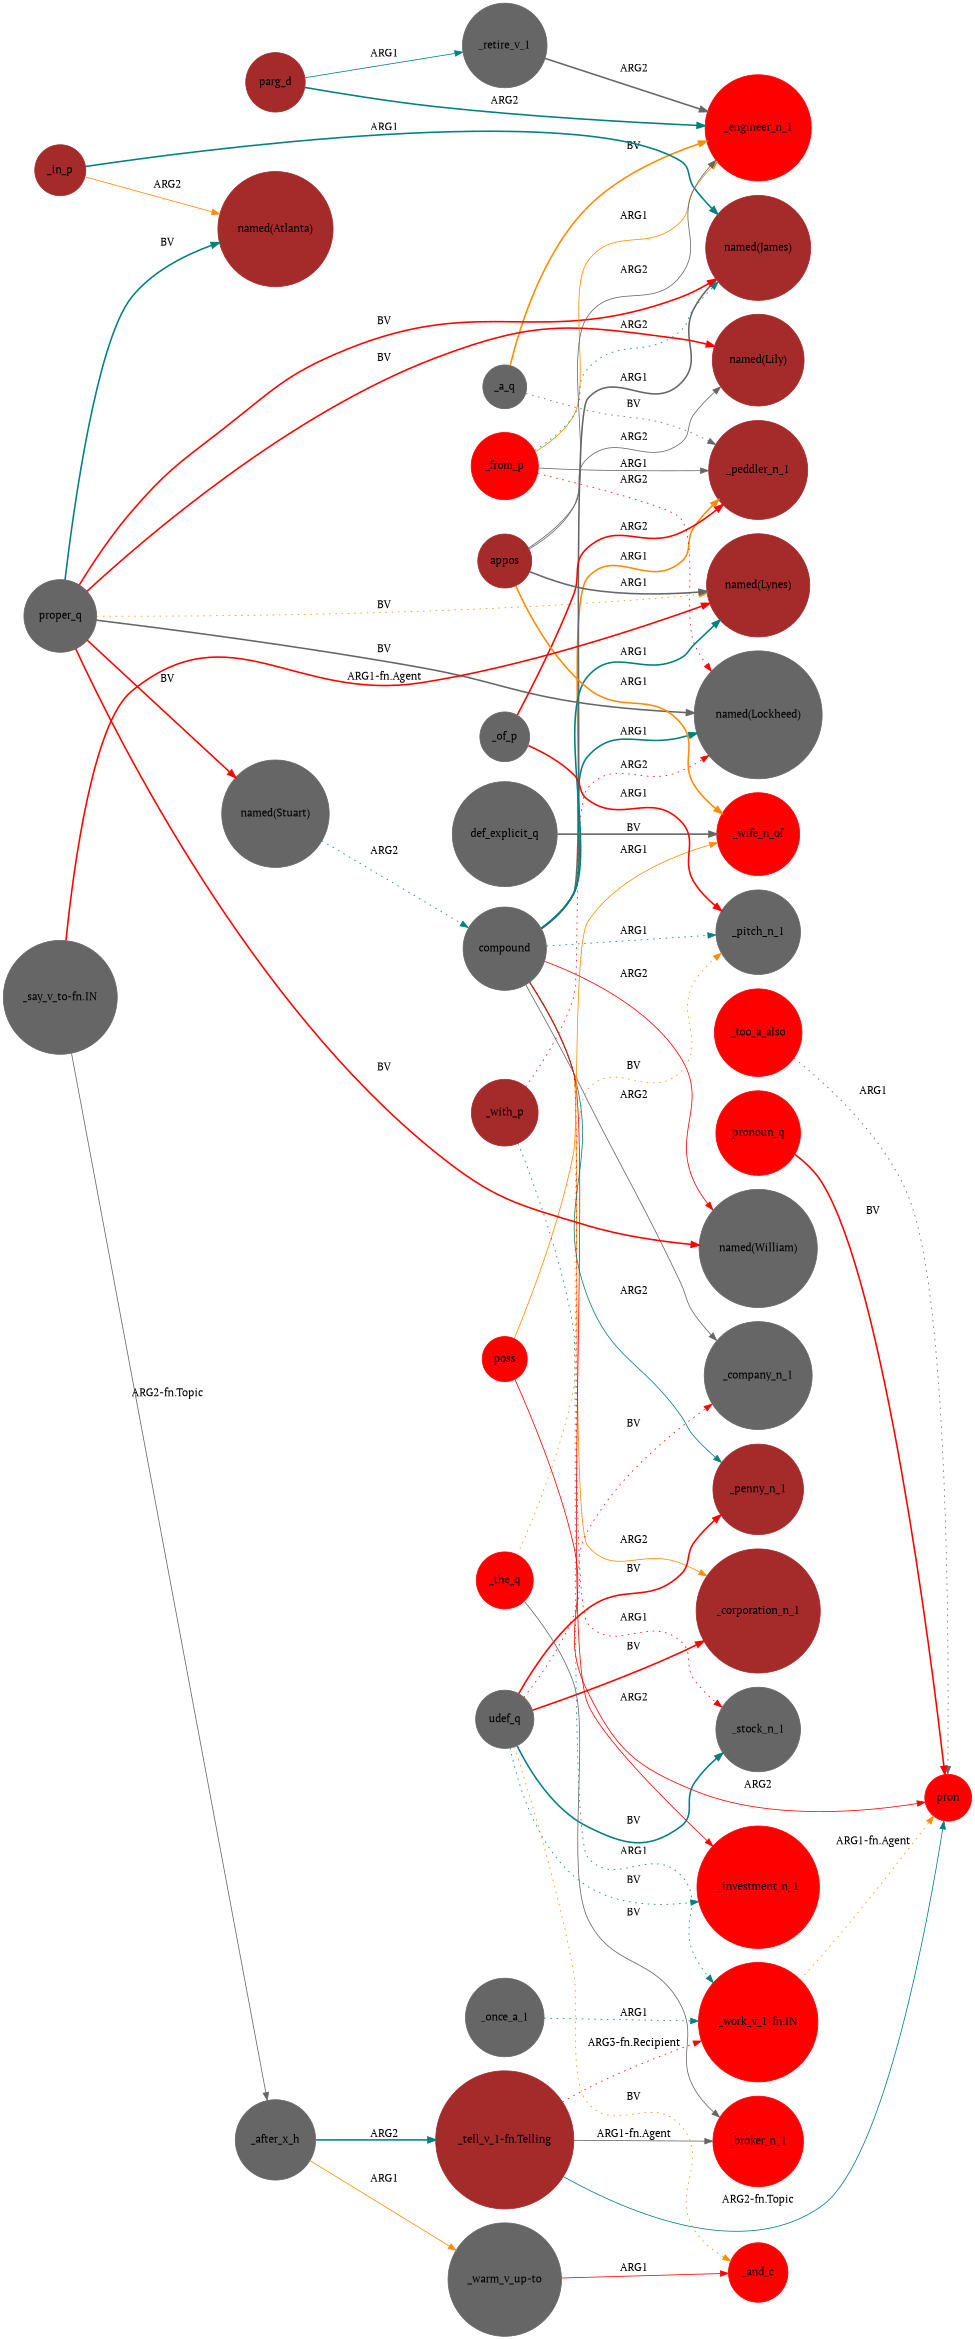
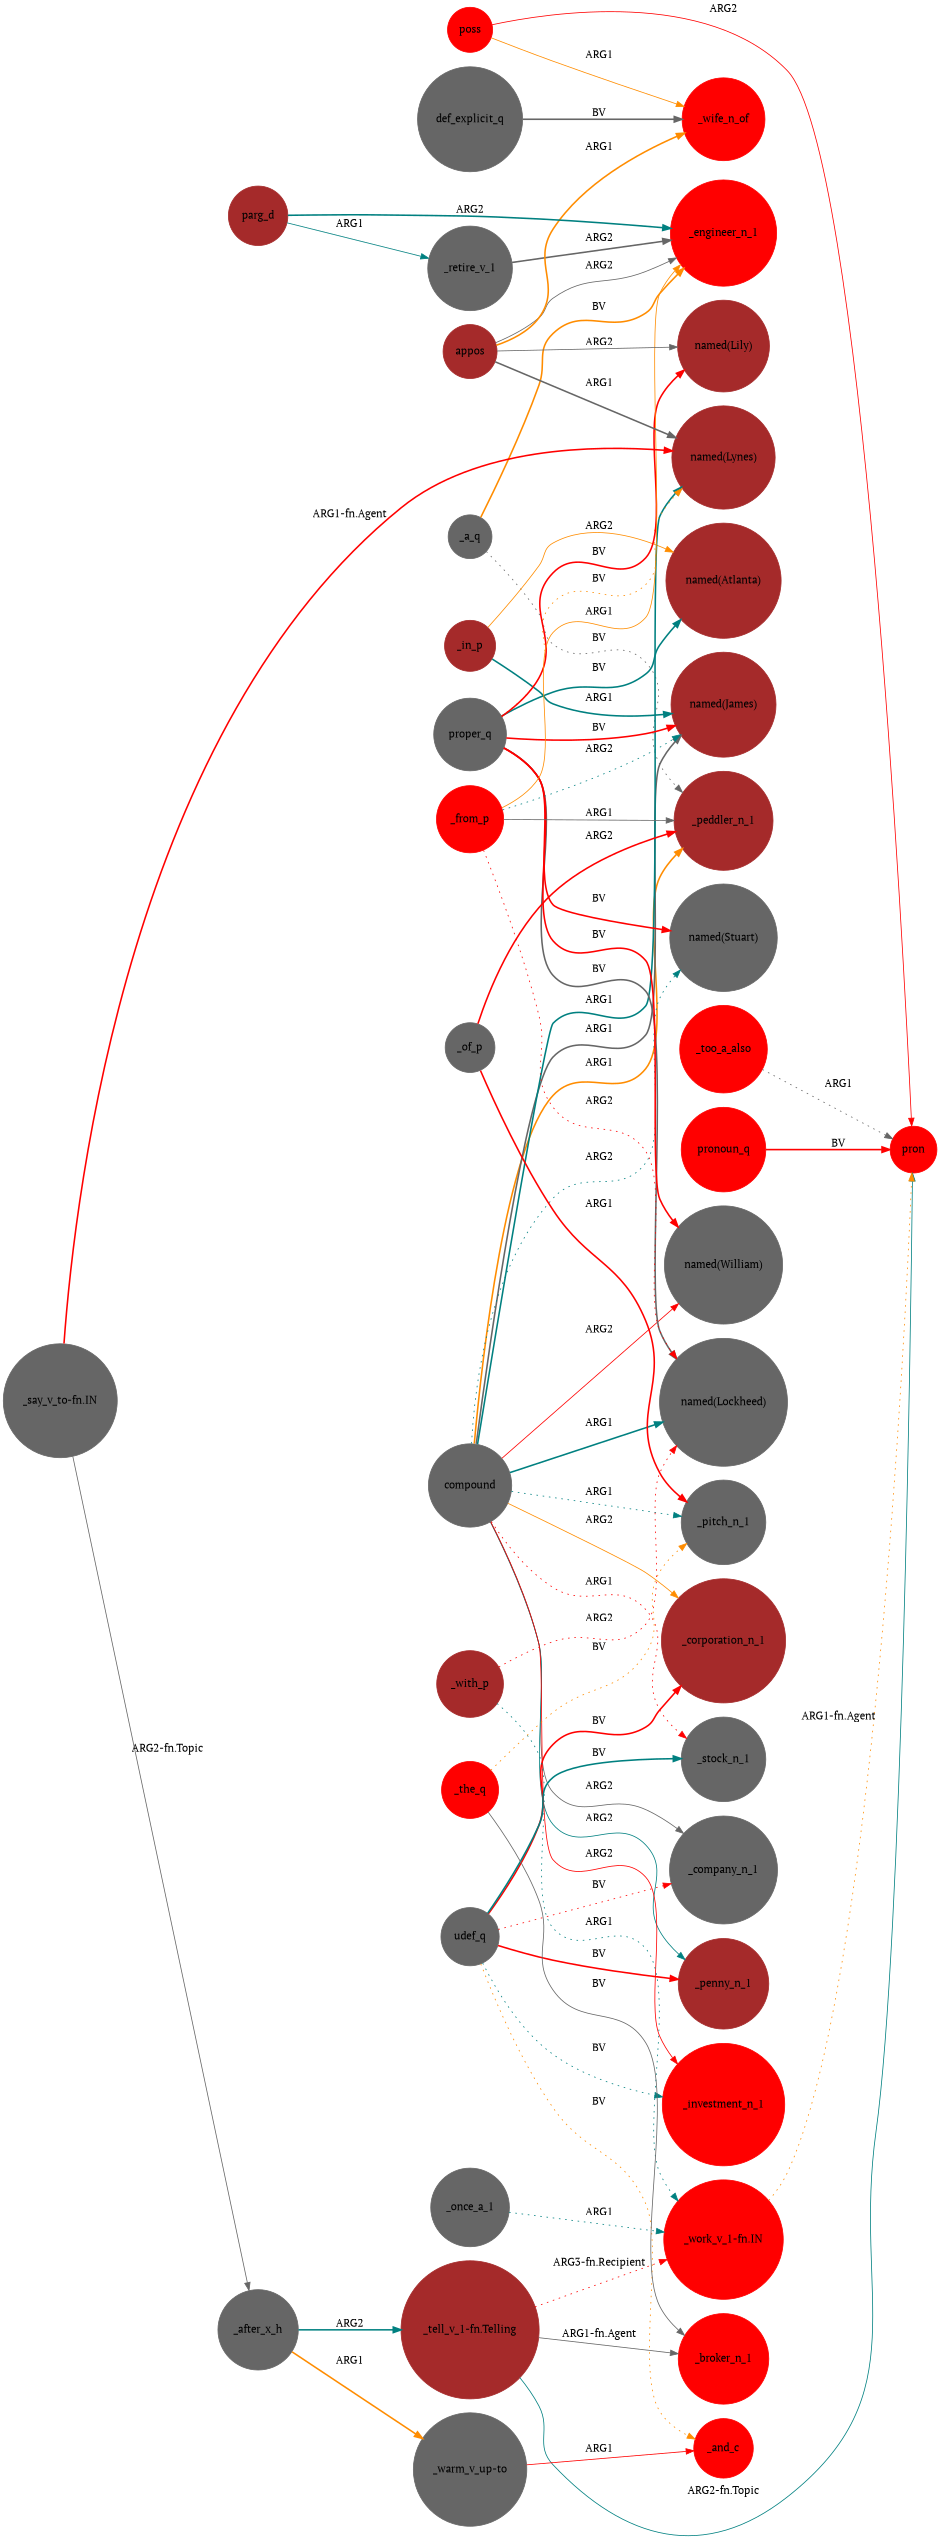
(392, 882) -> (567, 1188)
(380, 2203) -> (354, 2393)
